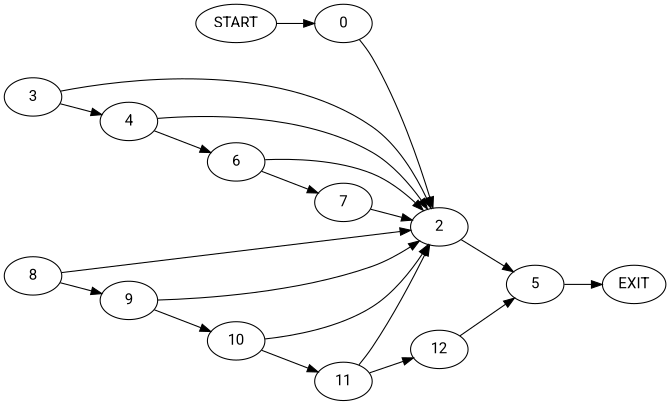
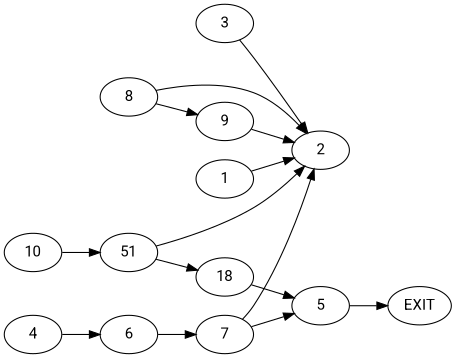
(236, 23) -> none
(343, 23) -> (225, 179)
(76, 108) -> none
(301, 126) -> none
(345, 165) -> none
(483, 253) -> (268, 322)
(355, 316) -> none
(178, 319) -> none
(439, 349) -> (225, 277)
(343, 381) -> (129, 252)
